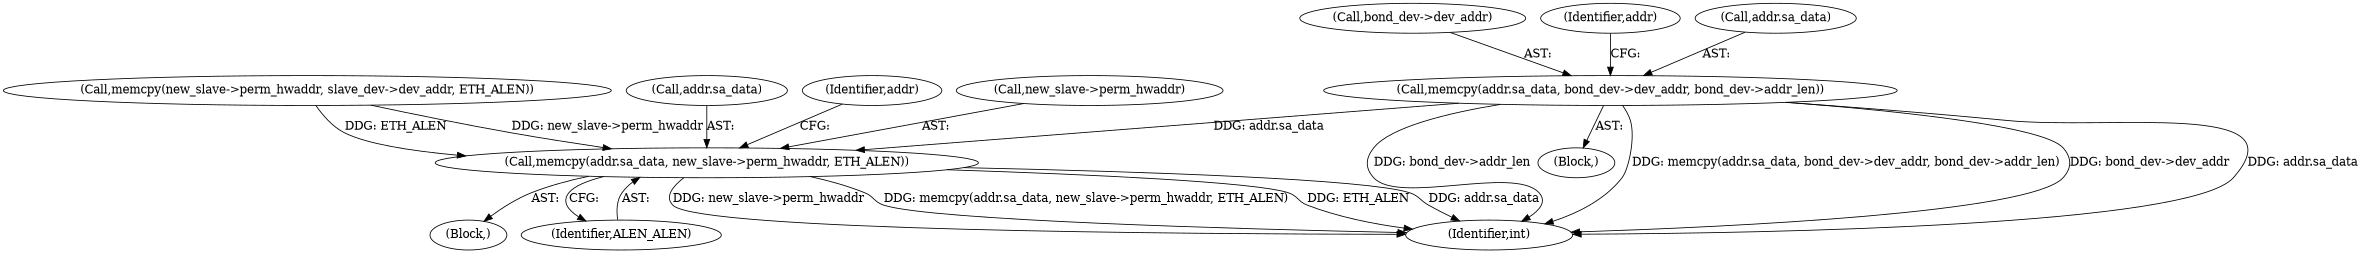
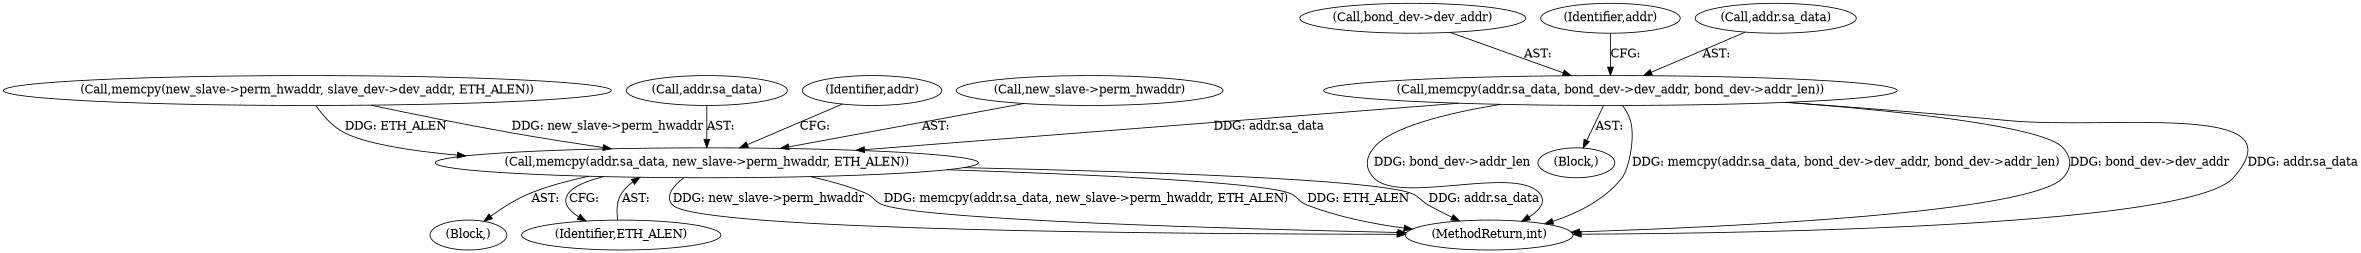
(621, 235) -> (621, 235)
(1489, 235) -> (1489, 235)
